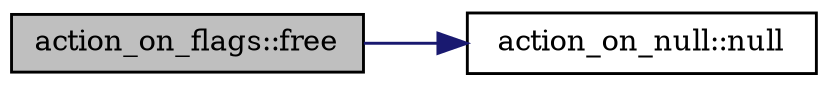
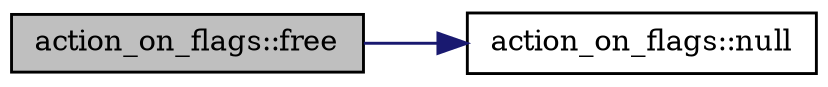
(642, 43) -> (642, 43)
